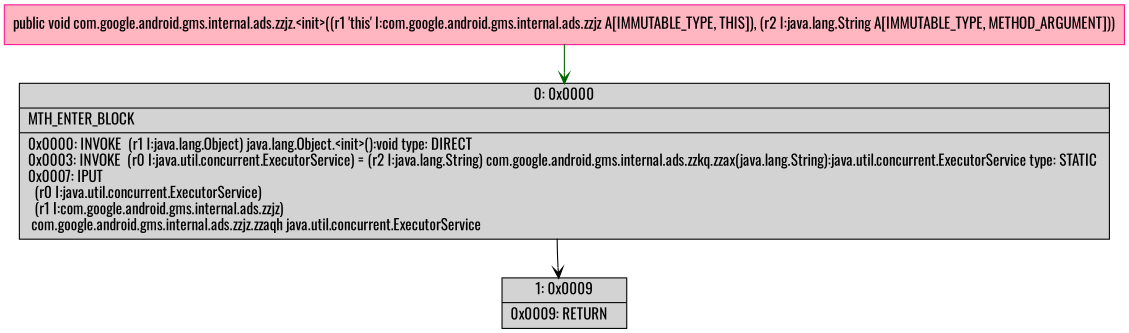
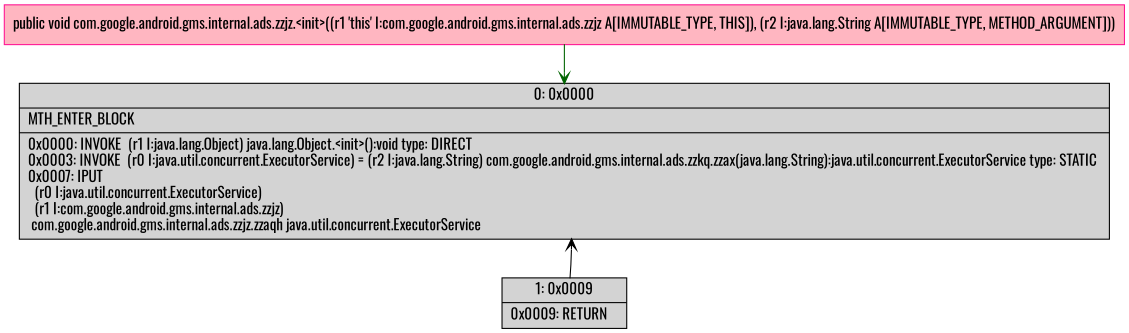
(557, 253) -> (571, 264)
